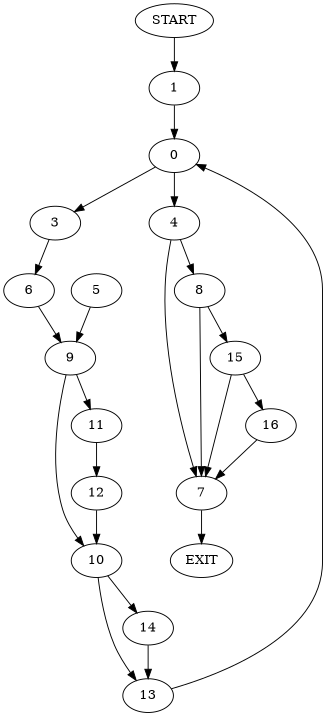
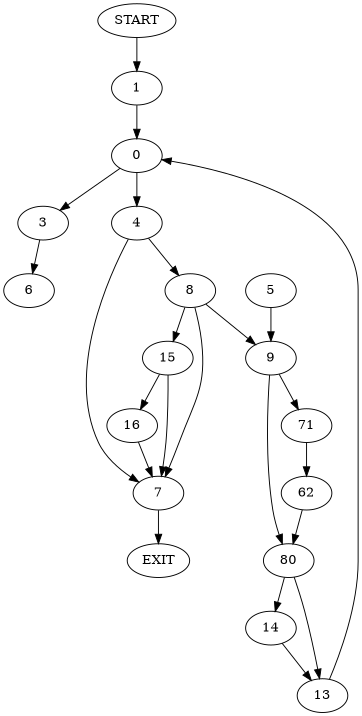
(47, 320) -> (227, 321)
(97, 426) -> (307, 426)
(97, 493) -> (307, 493)
(97, 561) -> (289, 561)
